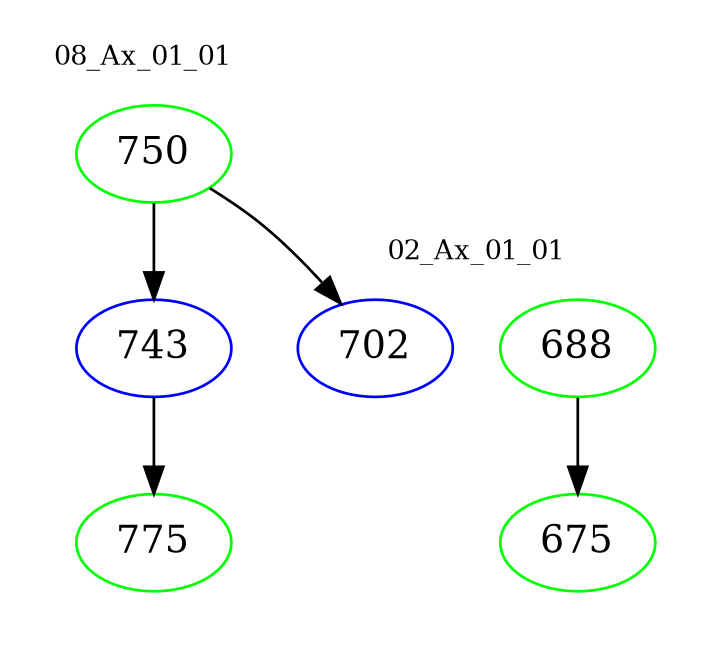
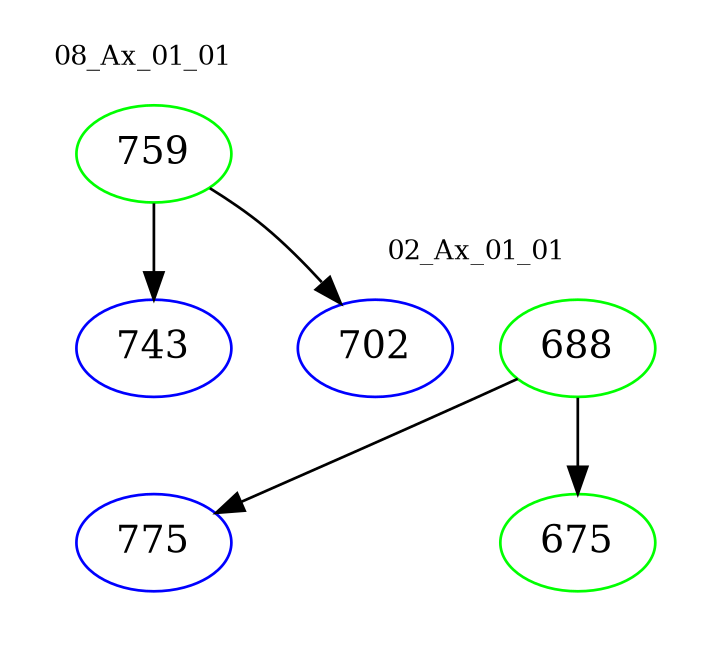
(154, 154) -> (154, 154)
(154, 432) -> (380, 441)
(154, 543) -> (154, 543)
